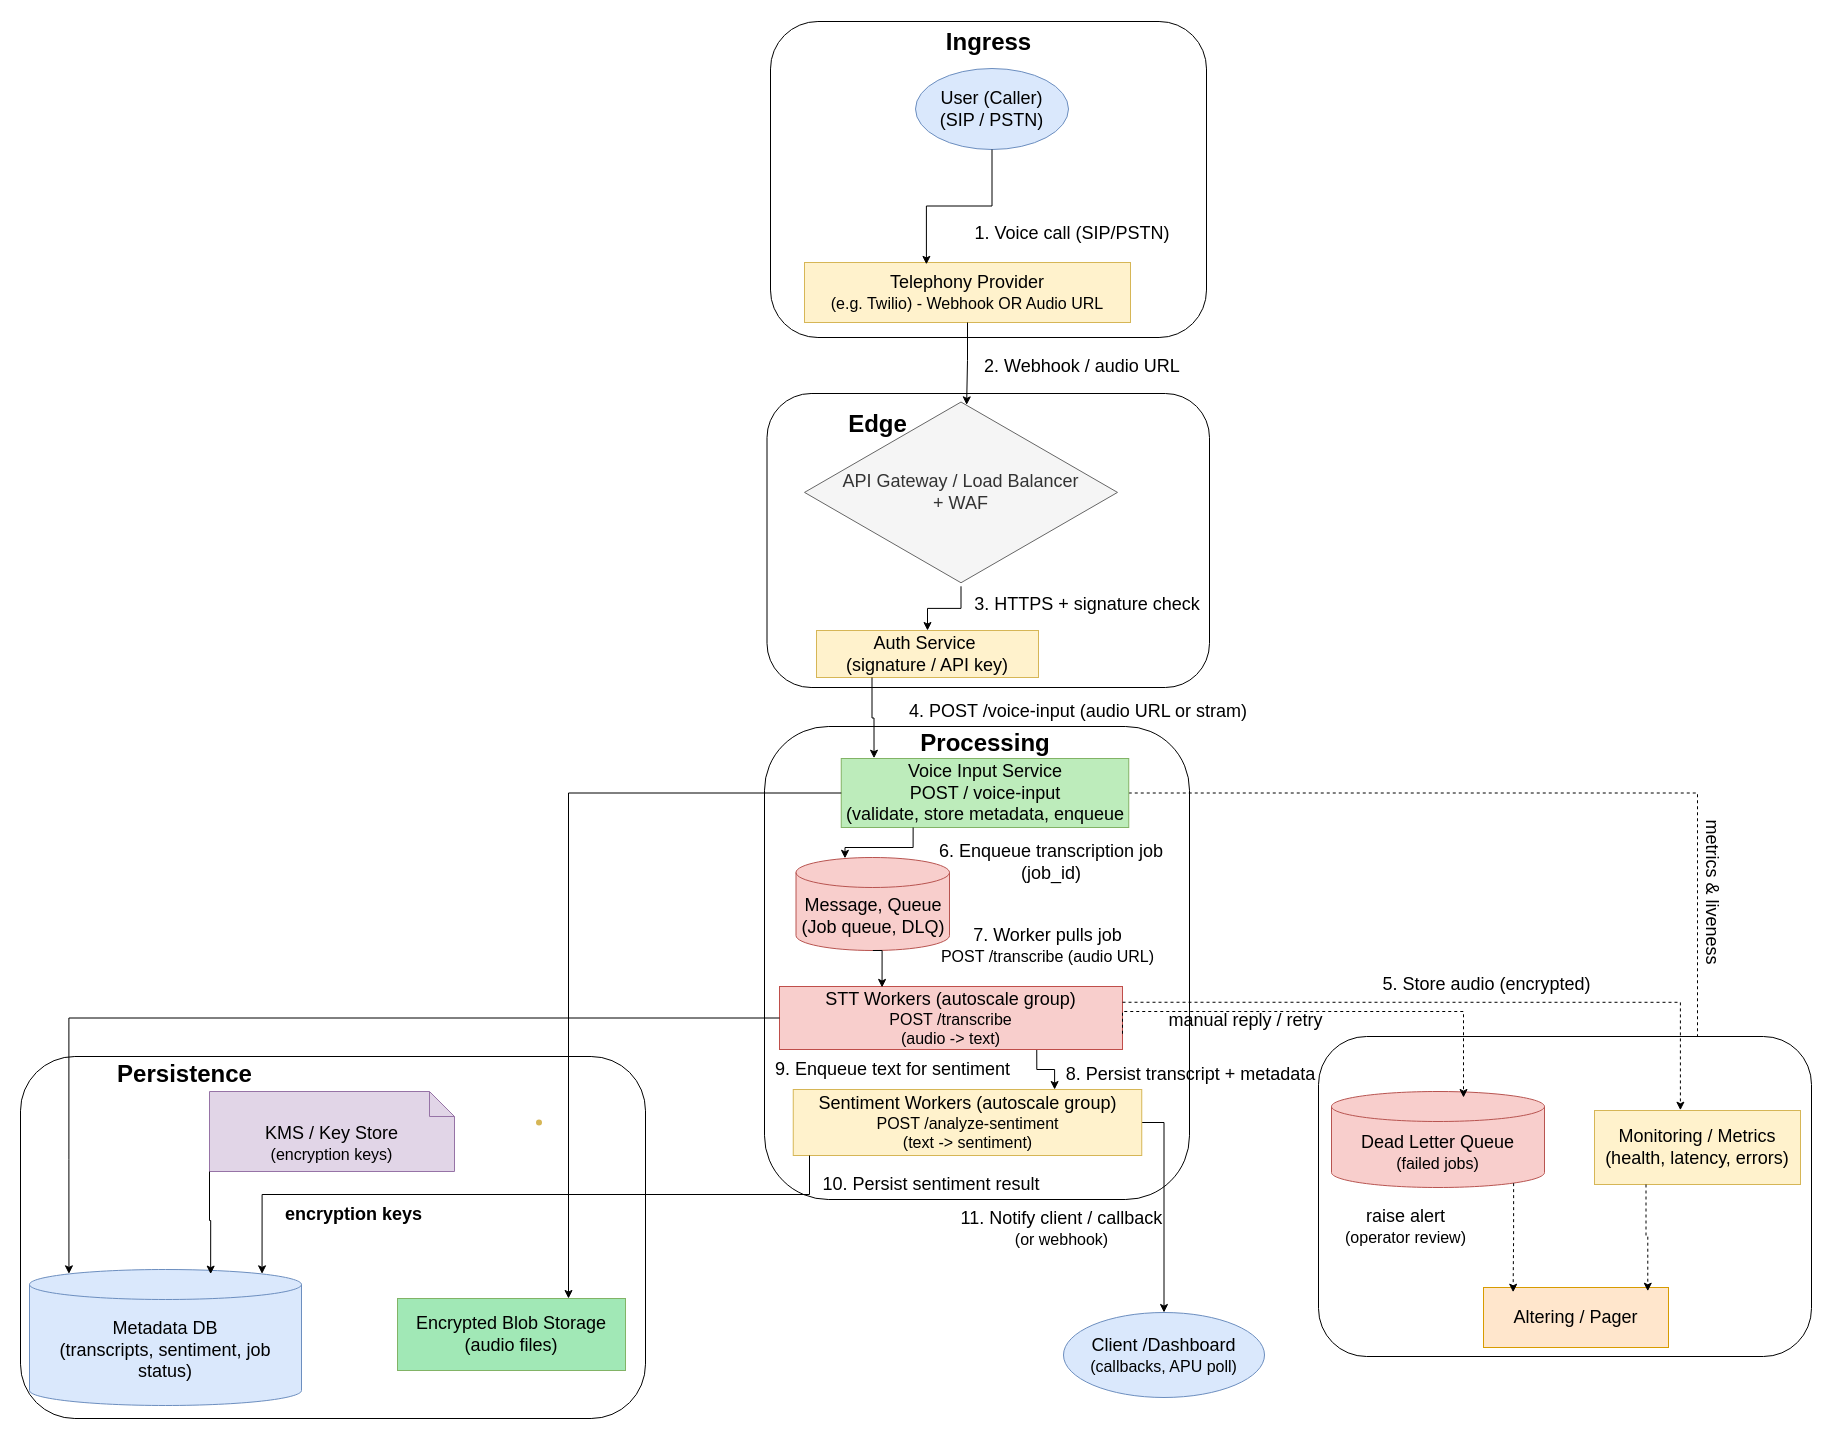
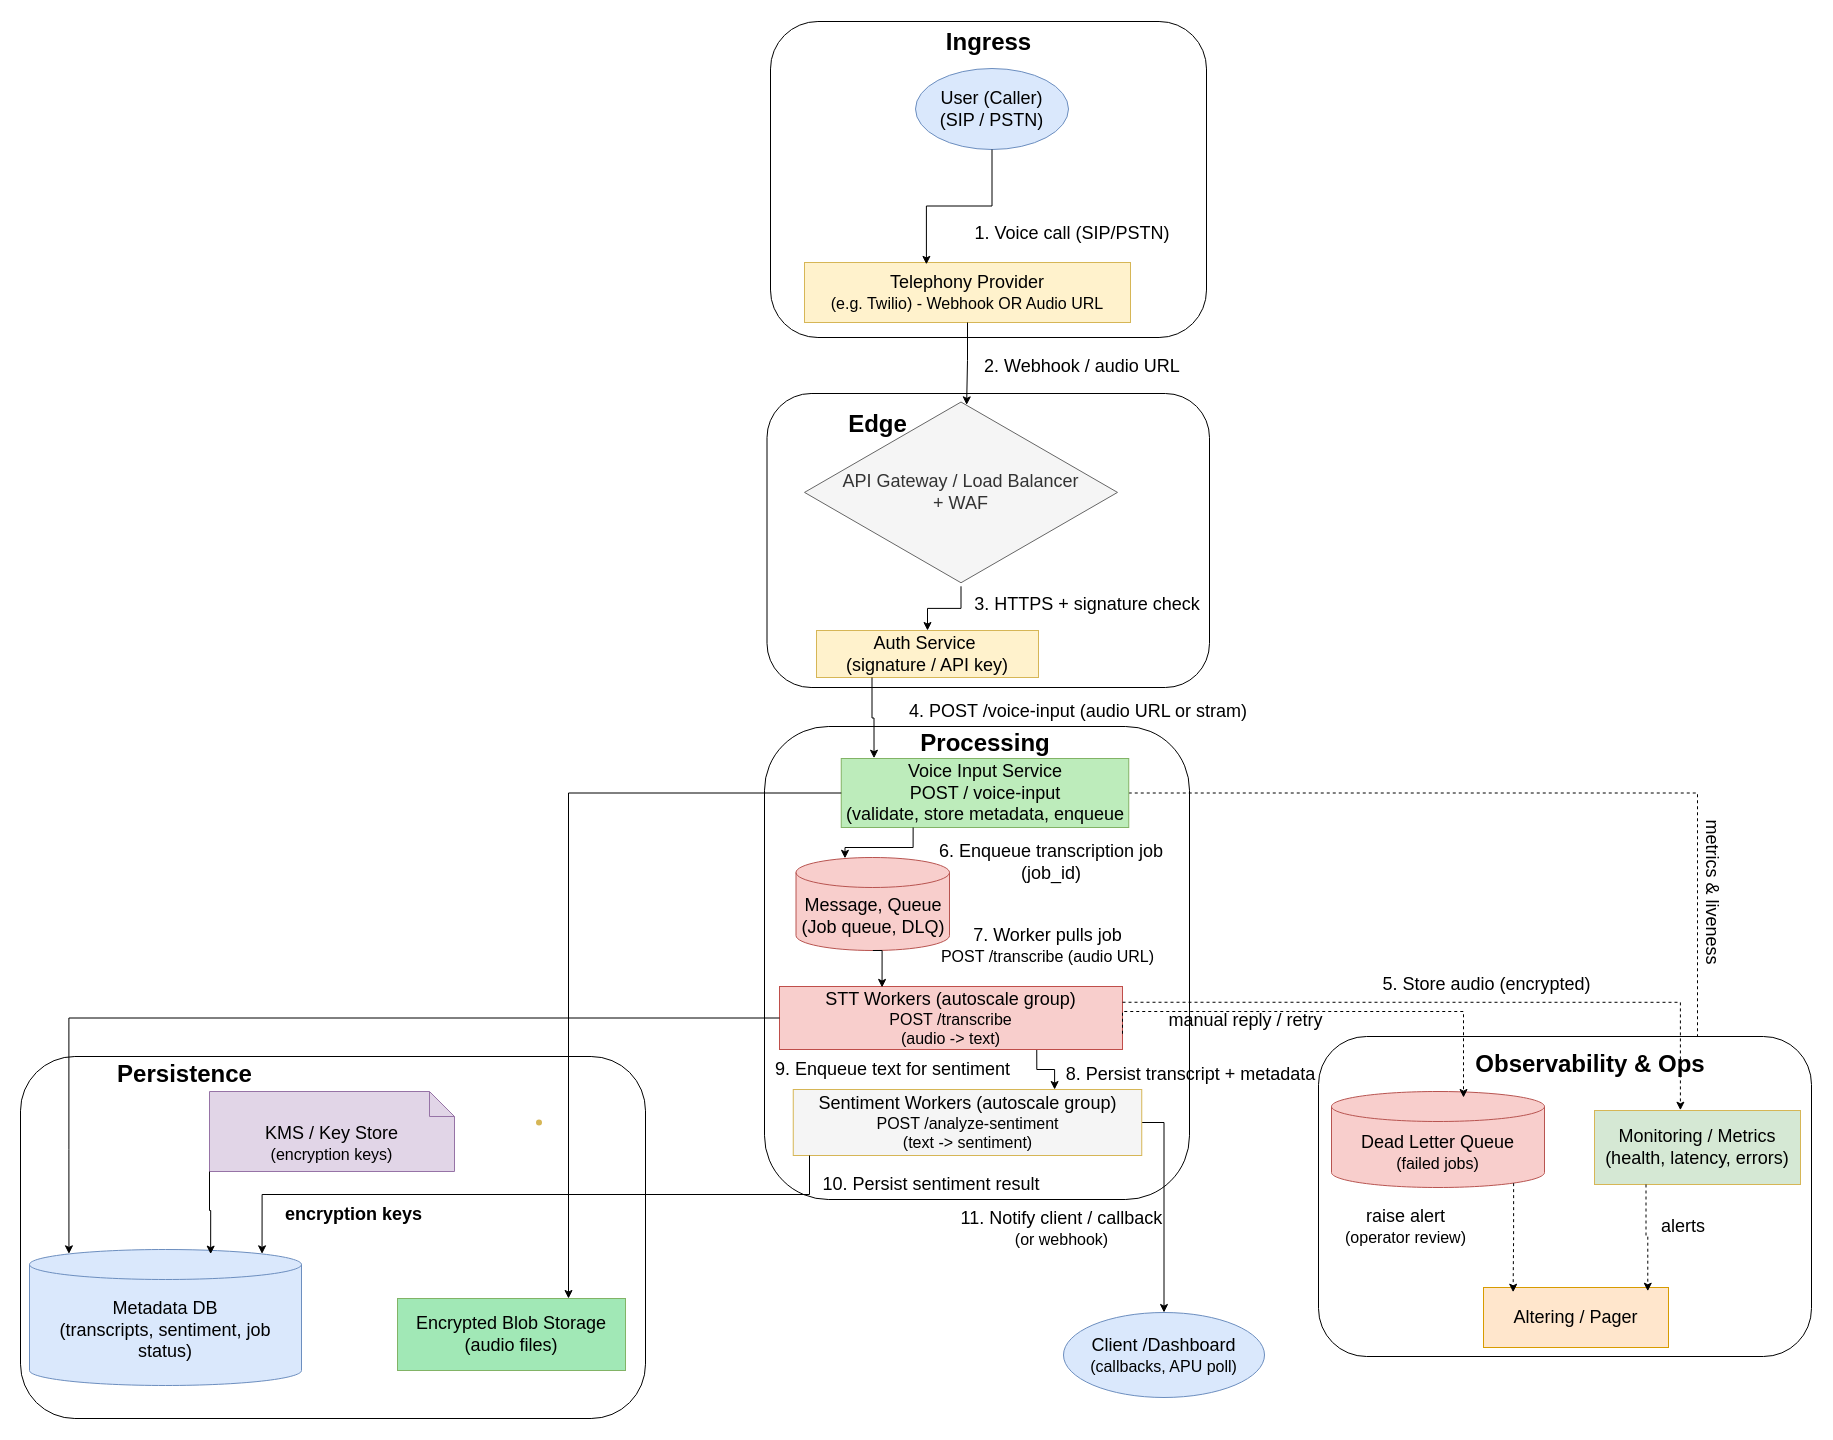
none -> (1591, 1065)
(968, 1123) -> (968, 1123)
(1698, 1148) -> (1698, 1148)
none -> (1684, 1227)
(166, 1338) -> (166, 1318)
